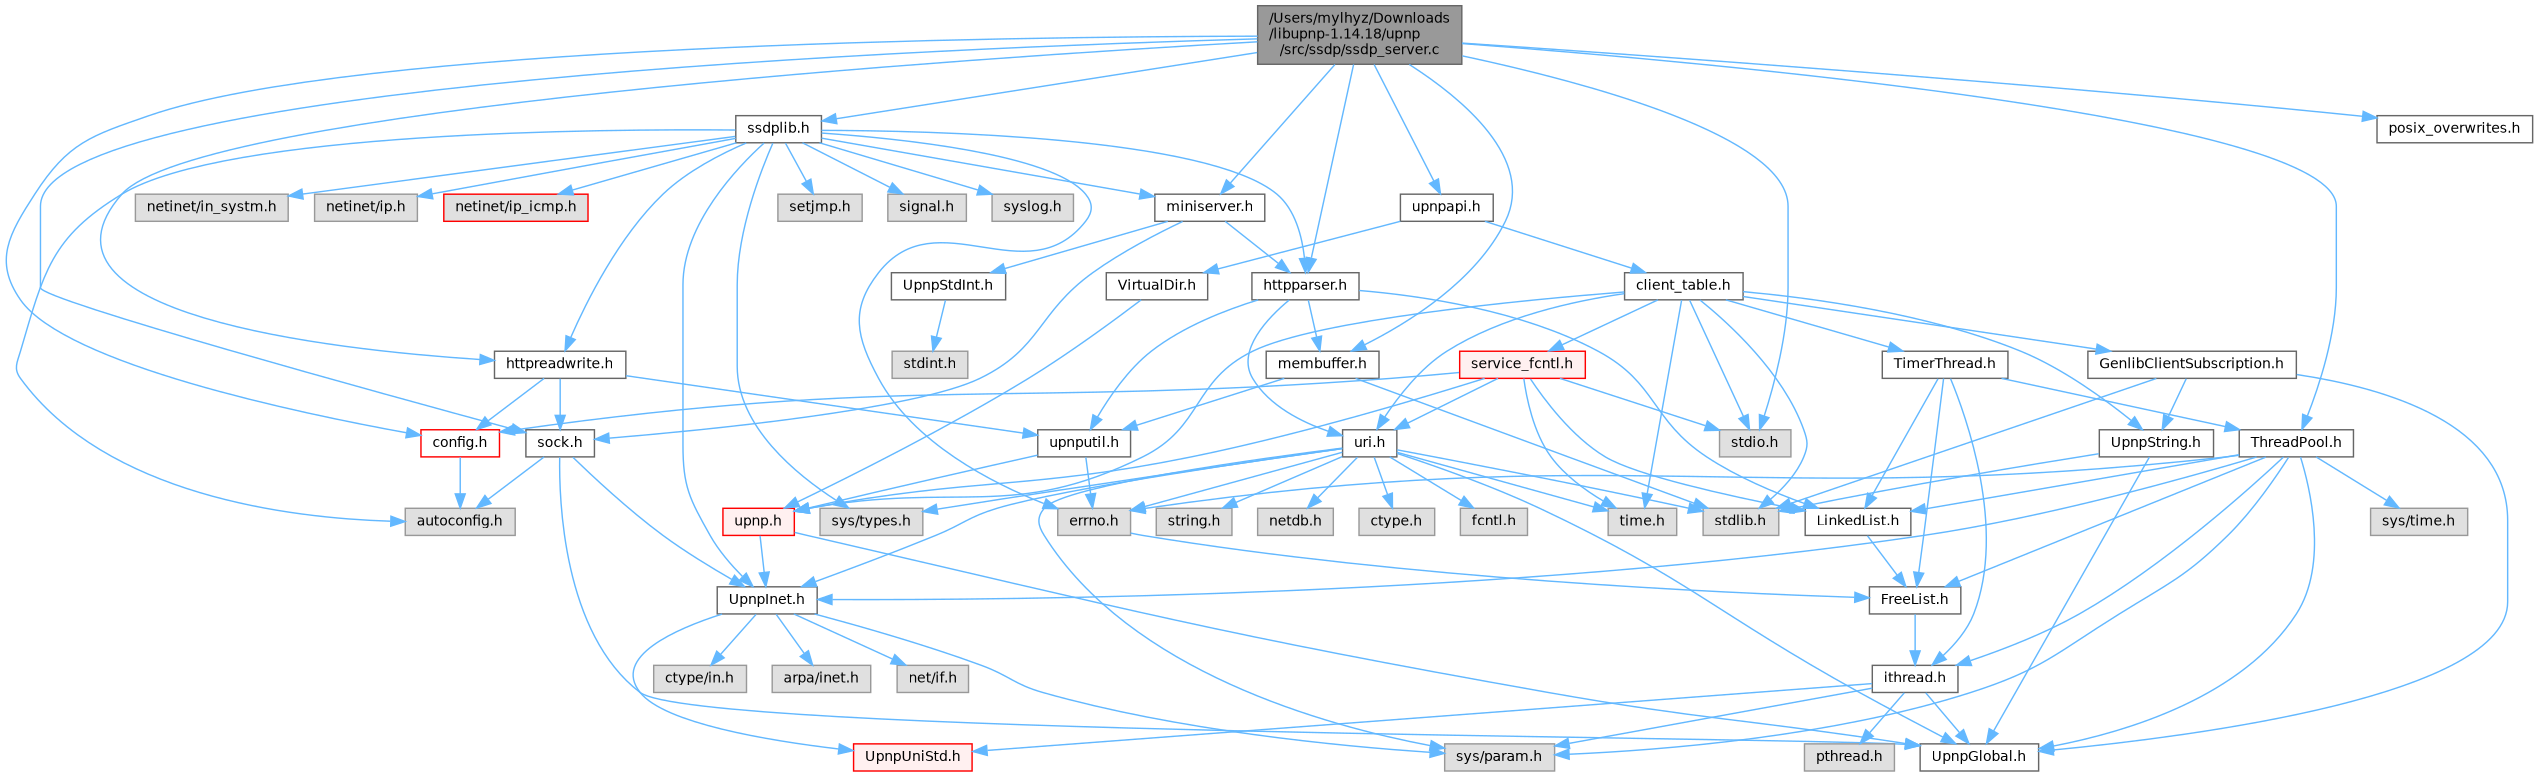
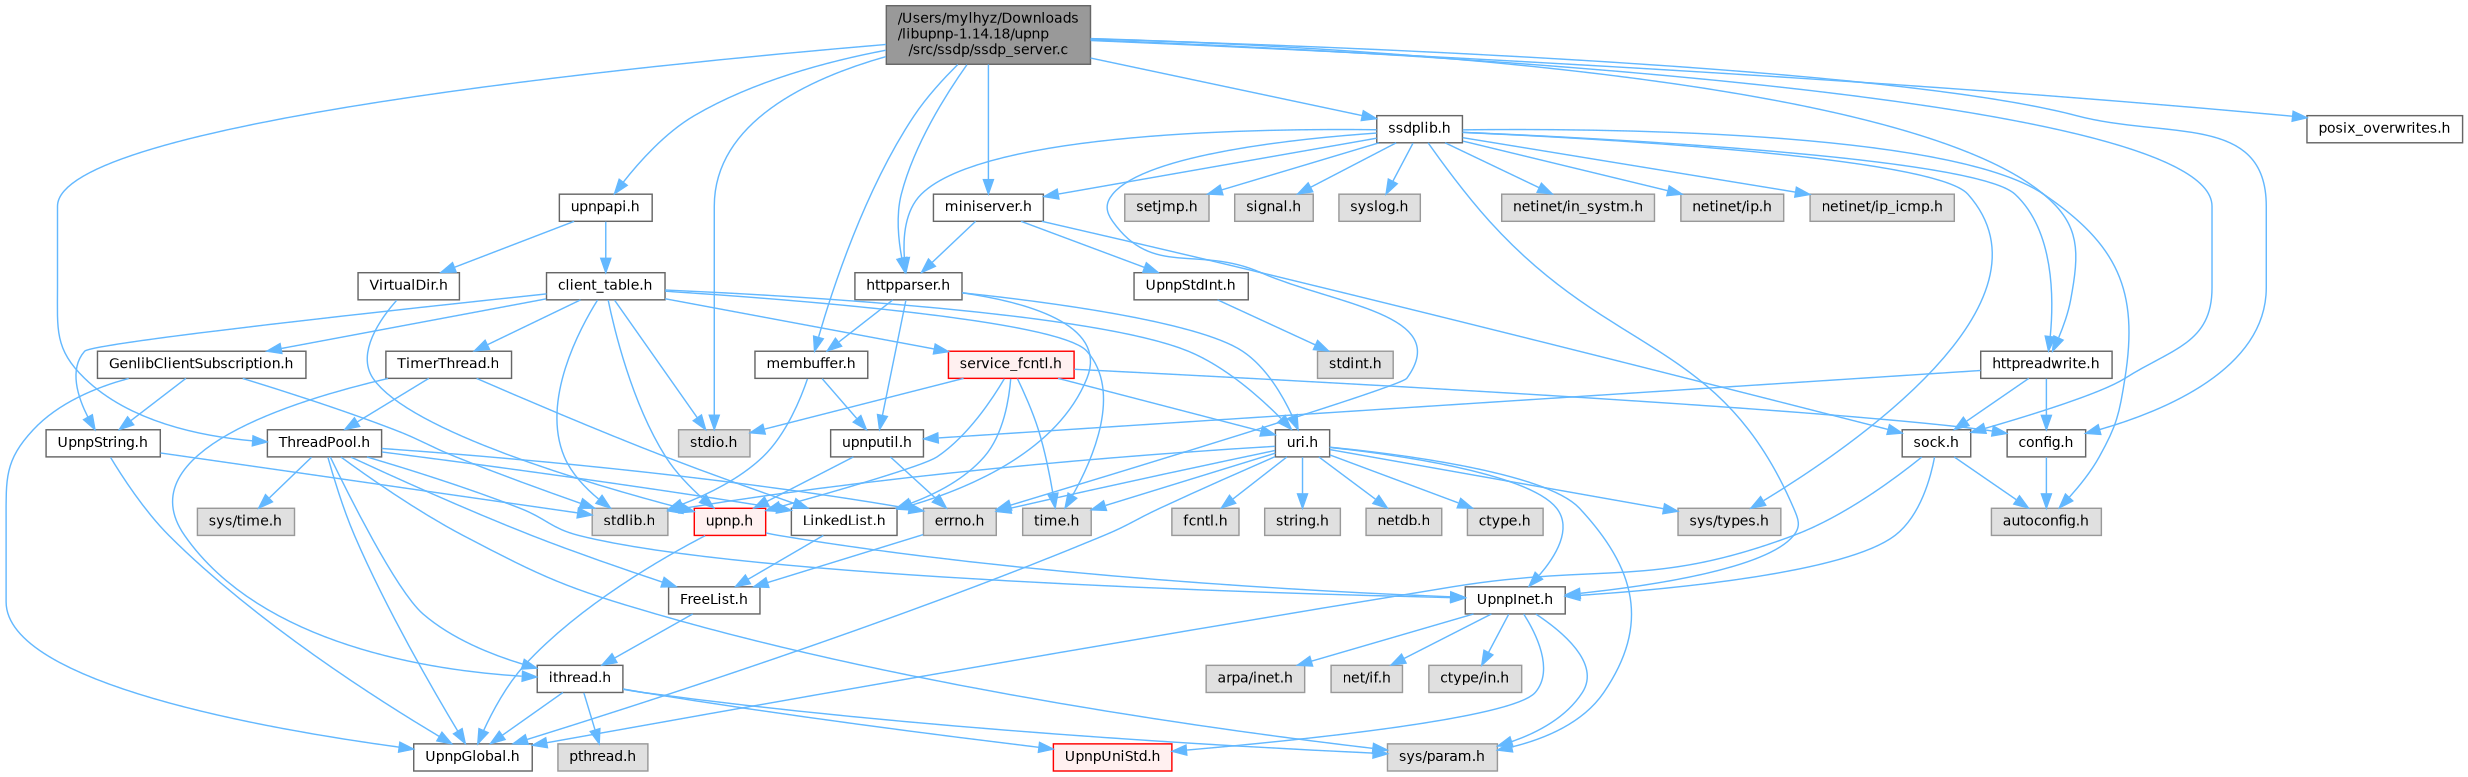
(516, 208) -> (1882, 208)
(460, 443) -> (2046, 443)
(1933, 466) -> none
